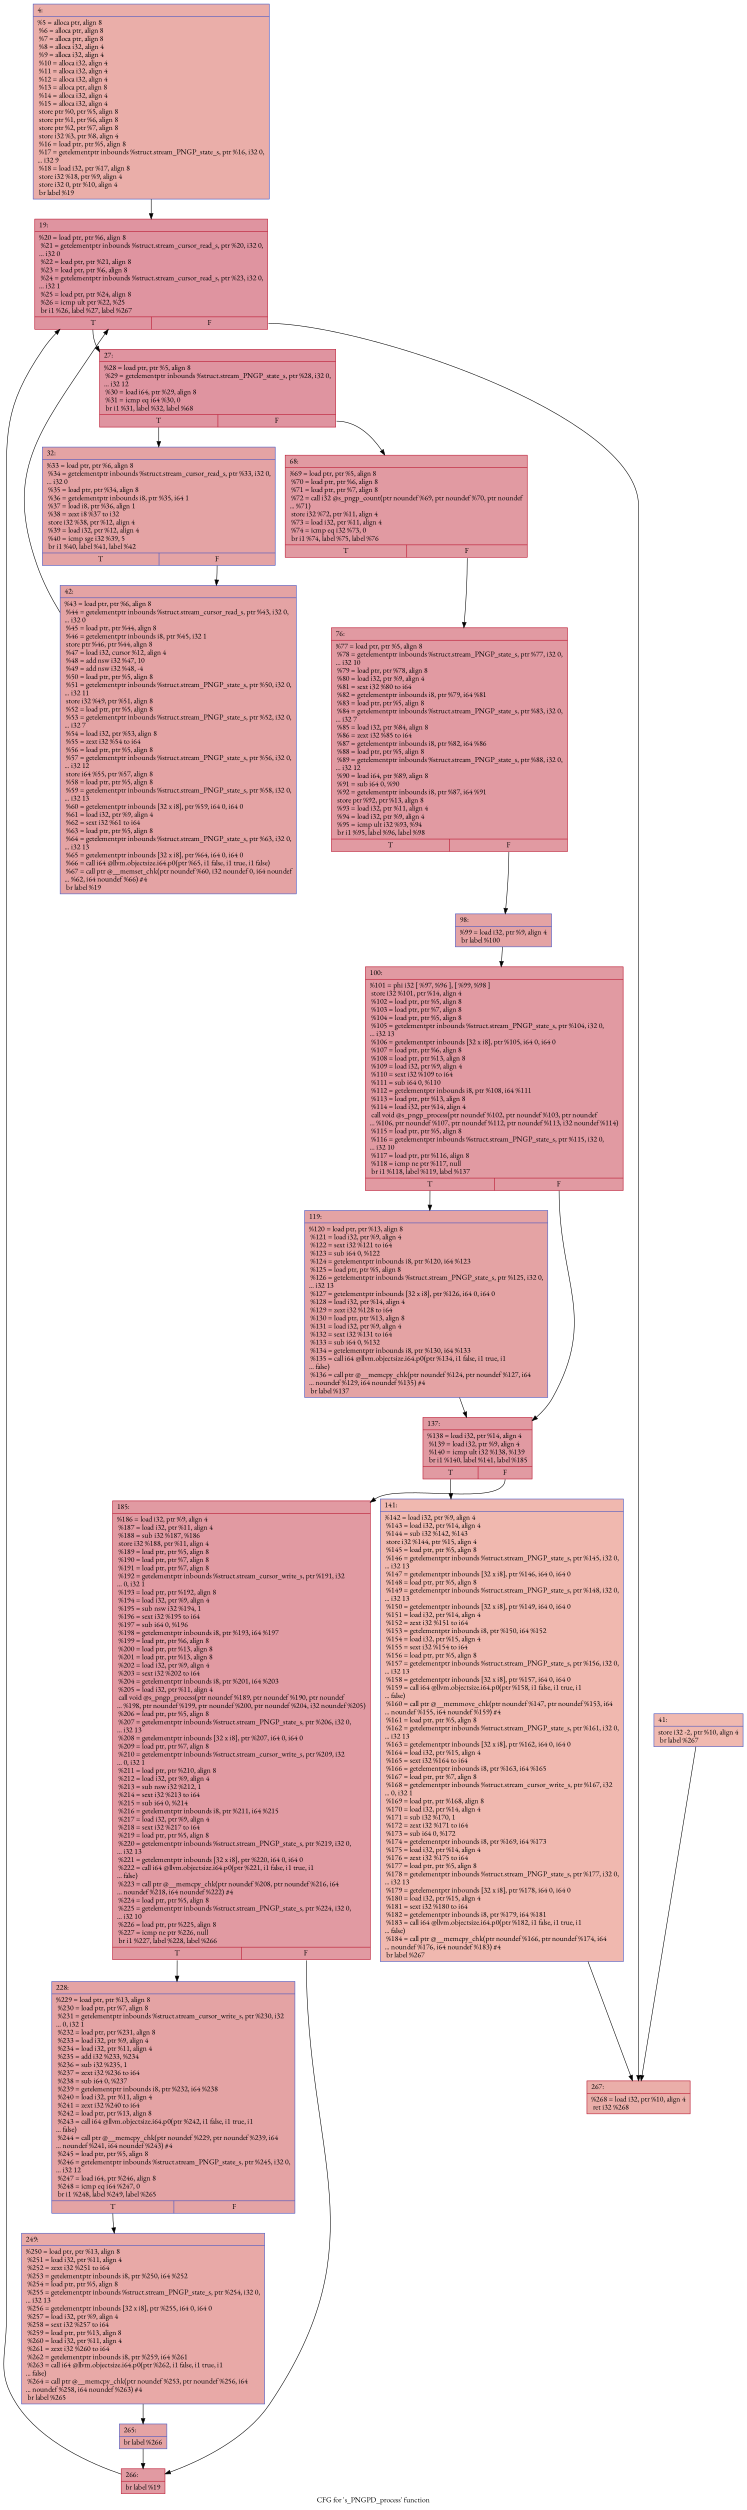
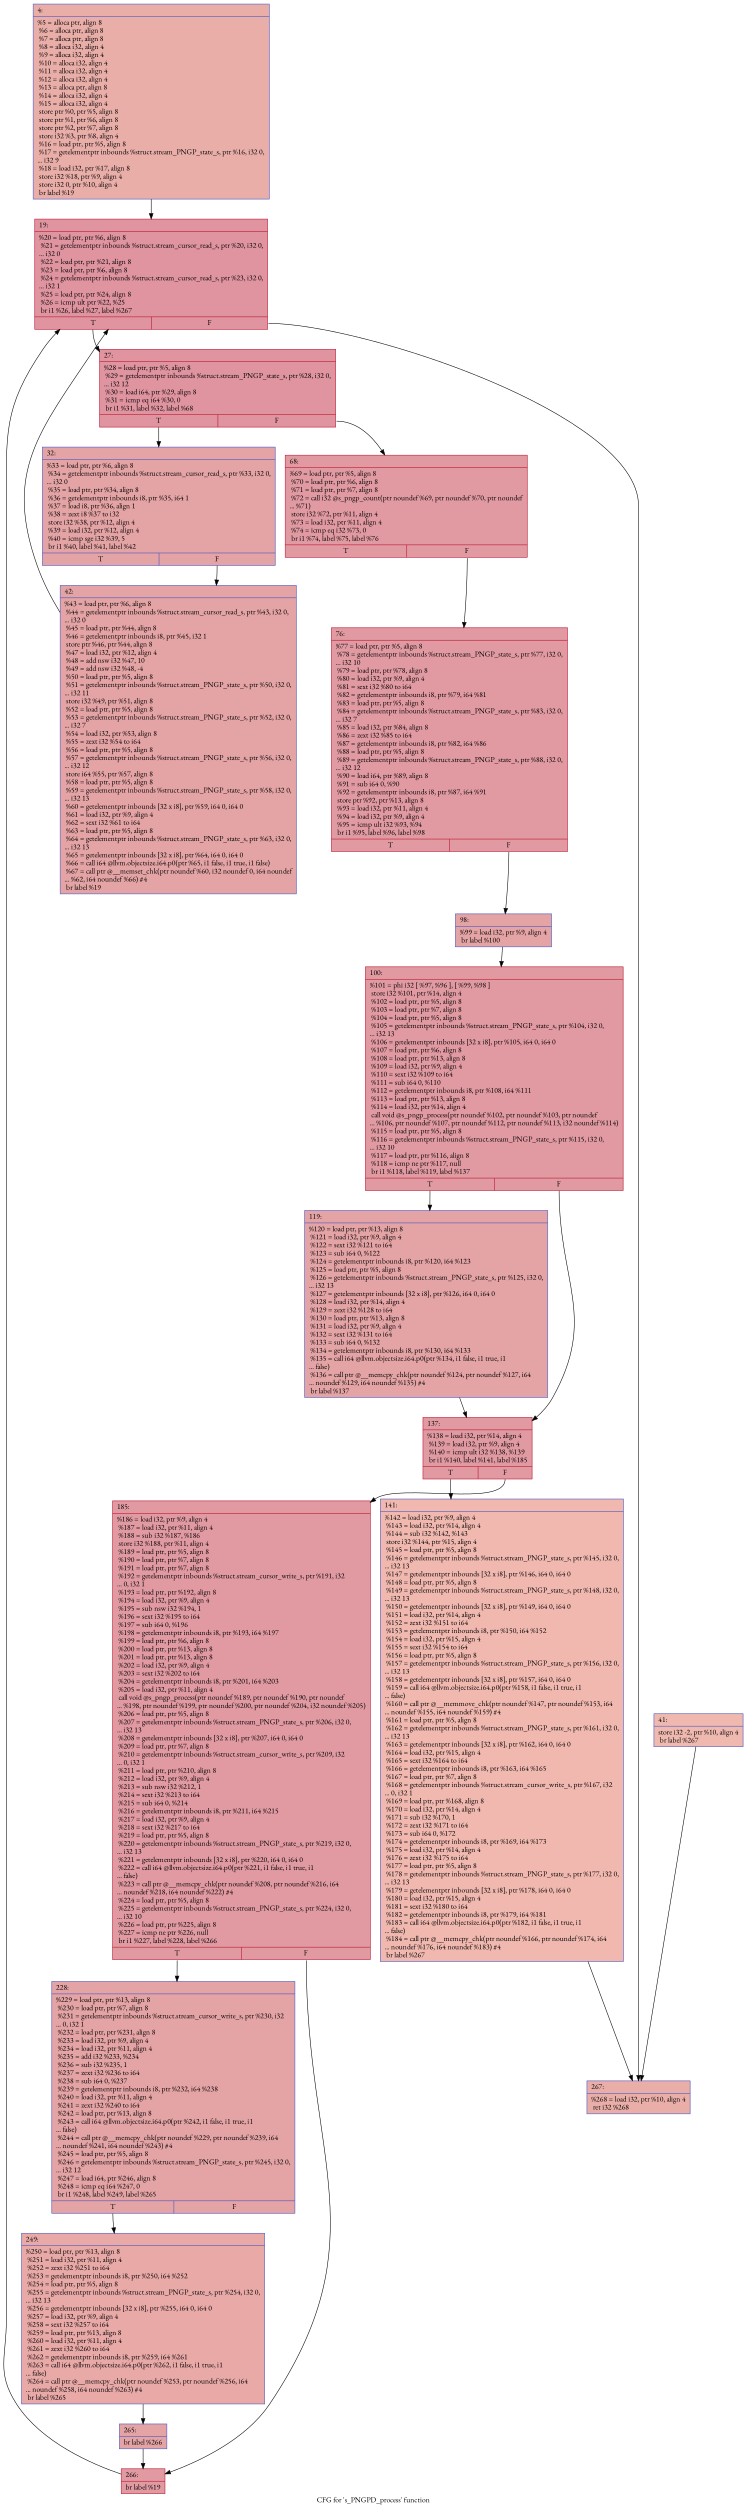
(116, 652) -> (111, 652)
(639, 2097) -> (639, 2097)
